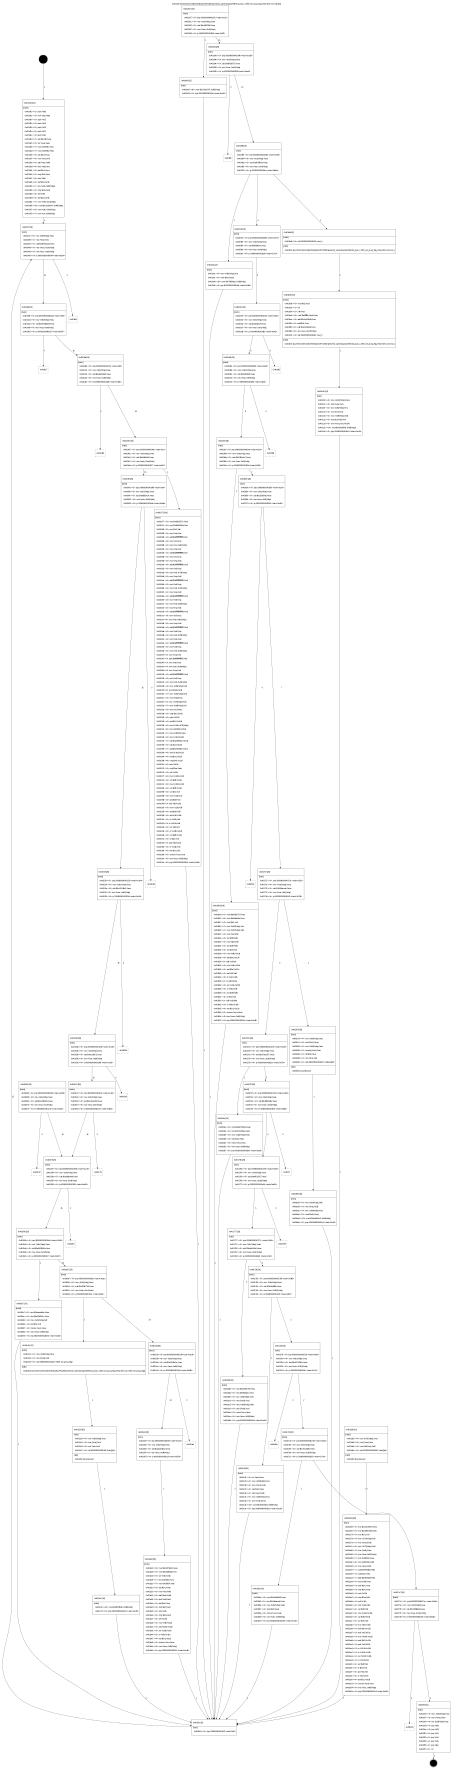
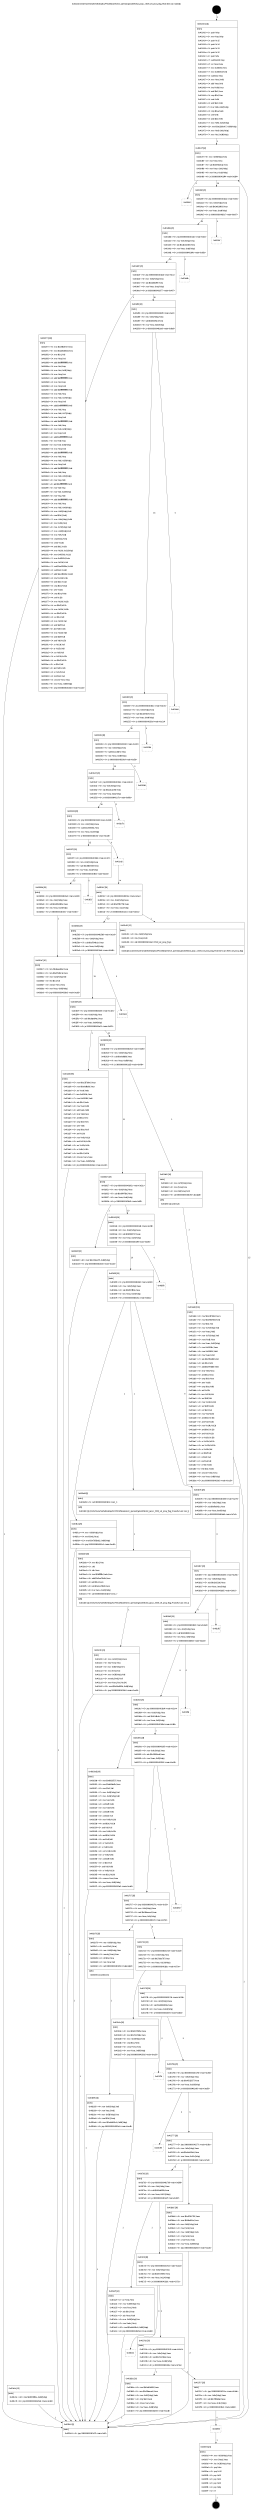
none -> (122, 1052)
(80, 1134) -> (100, 804)
(61, 1263) -> (119, 874)
(94, 1445) -> none
(424, 1660) -> (216, 2437)
